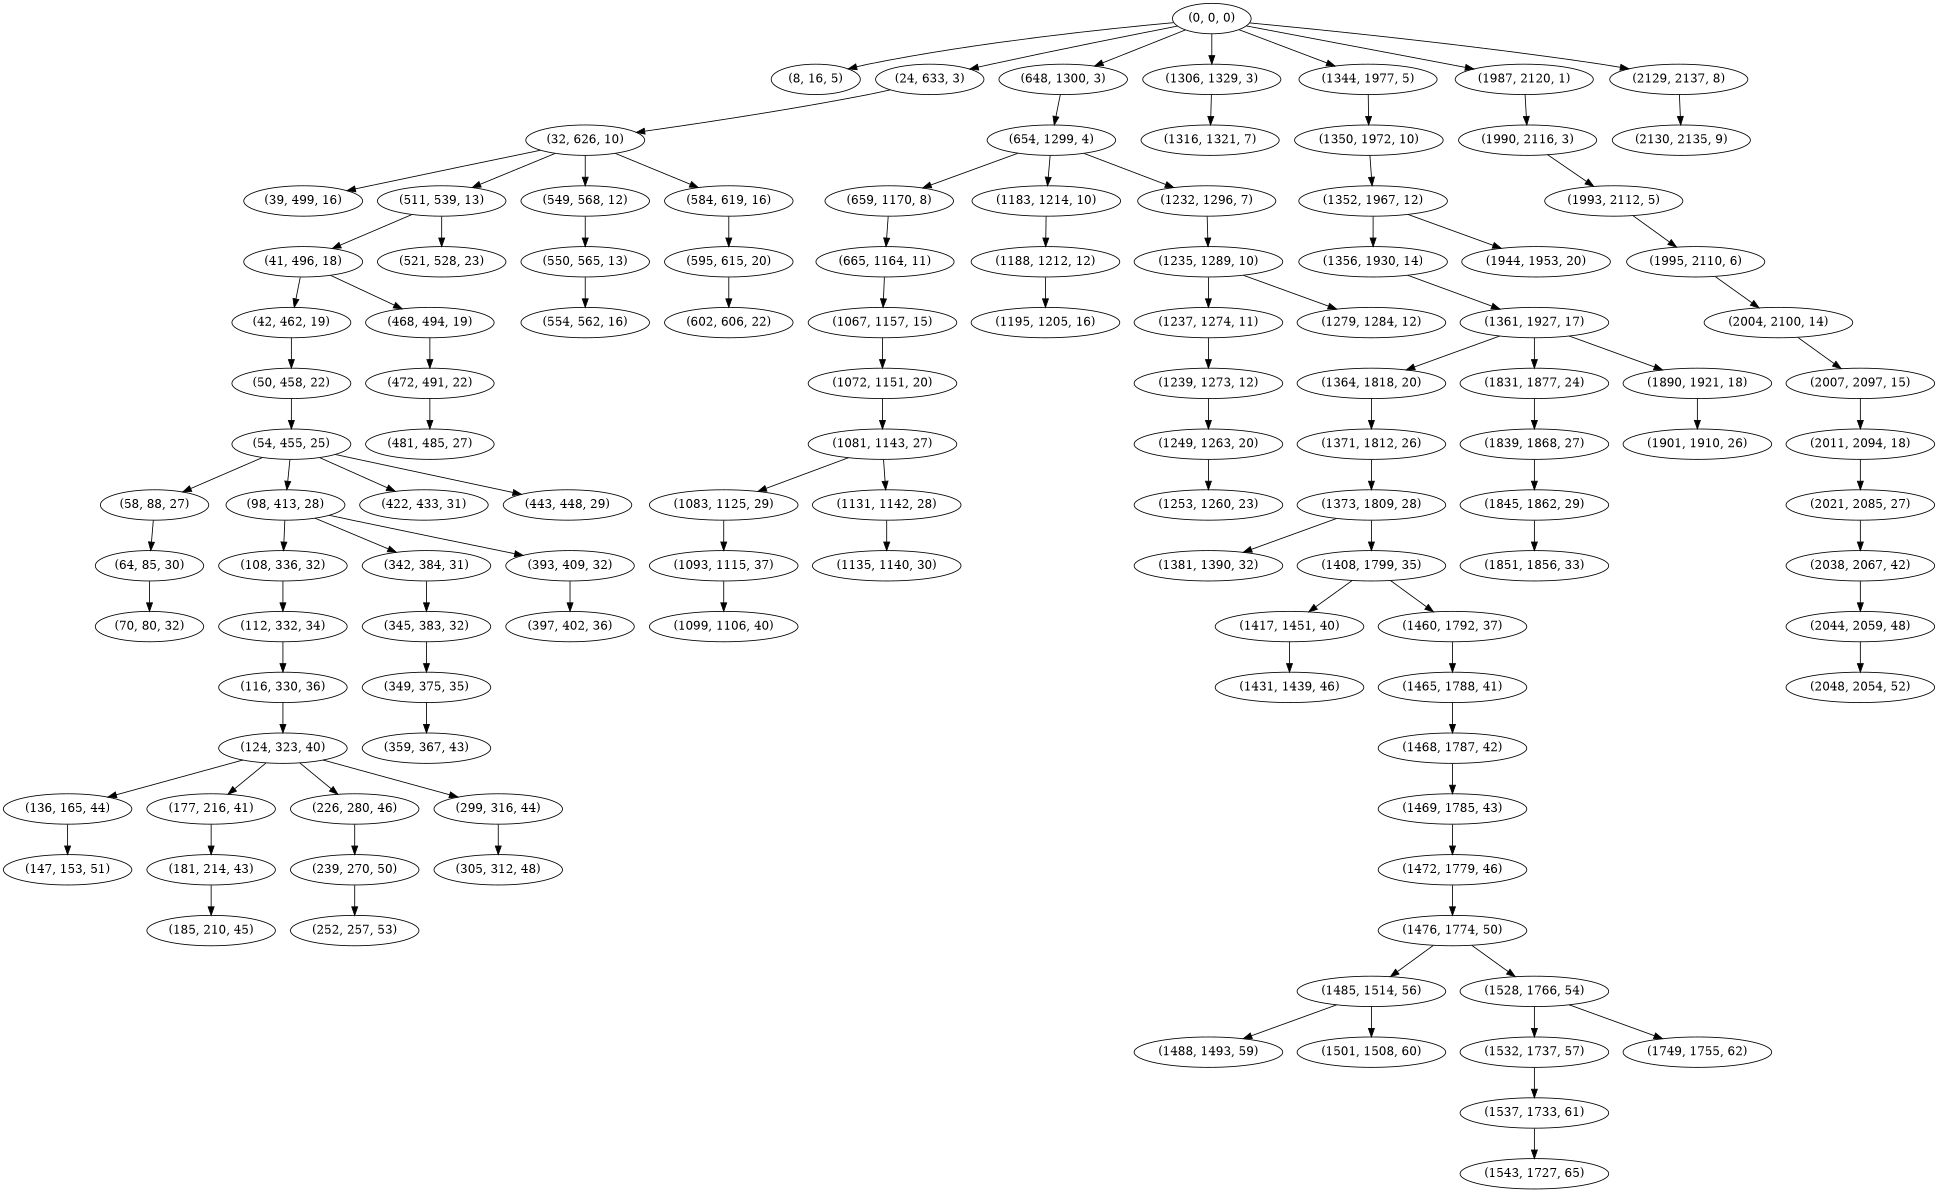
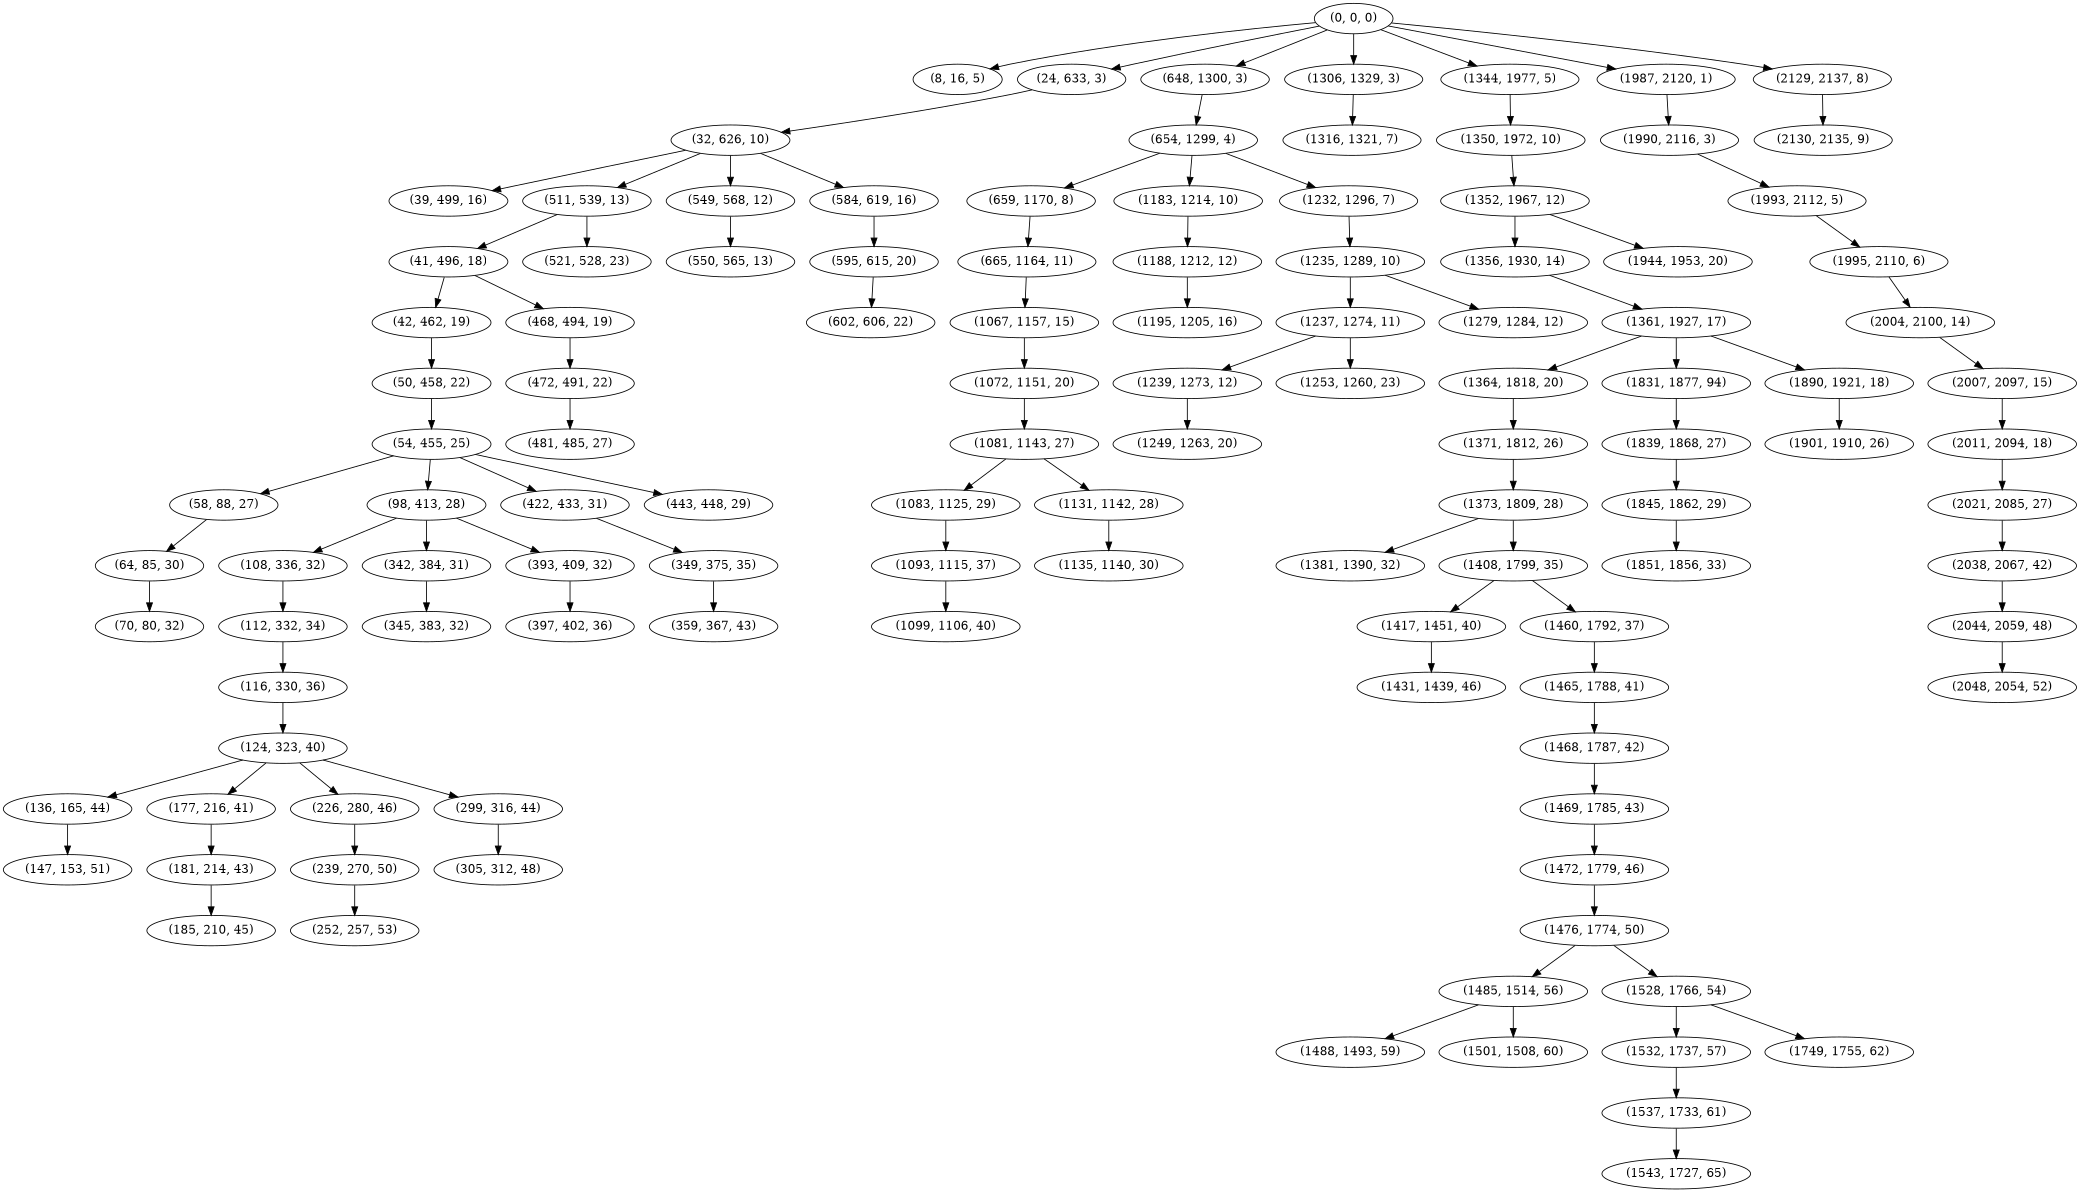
(585, 323) -> none
(1534, 383) -> (1676, 383)
(1208, 470) -> (1350, 349)
(426, 653) -> (635, 534)
